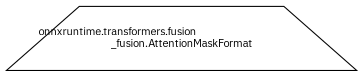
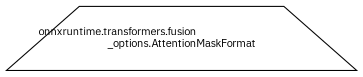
(182, 38) -> (182, 38)
